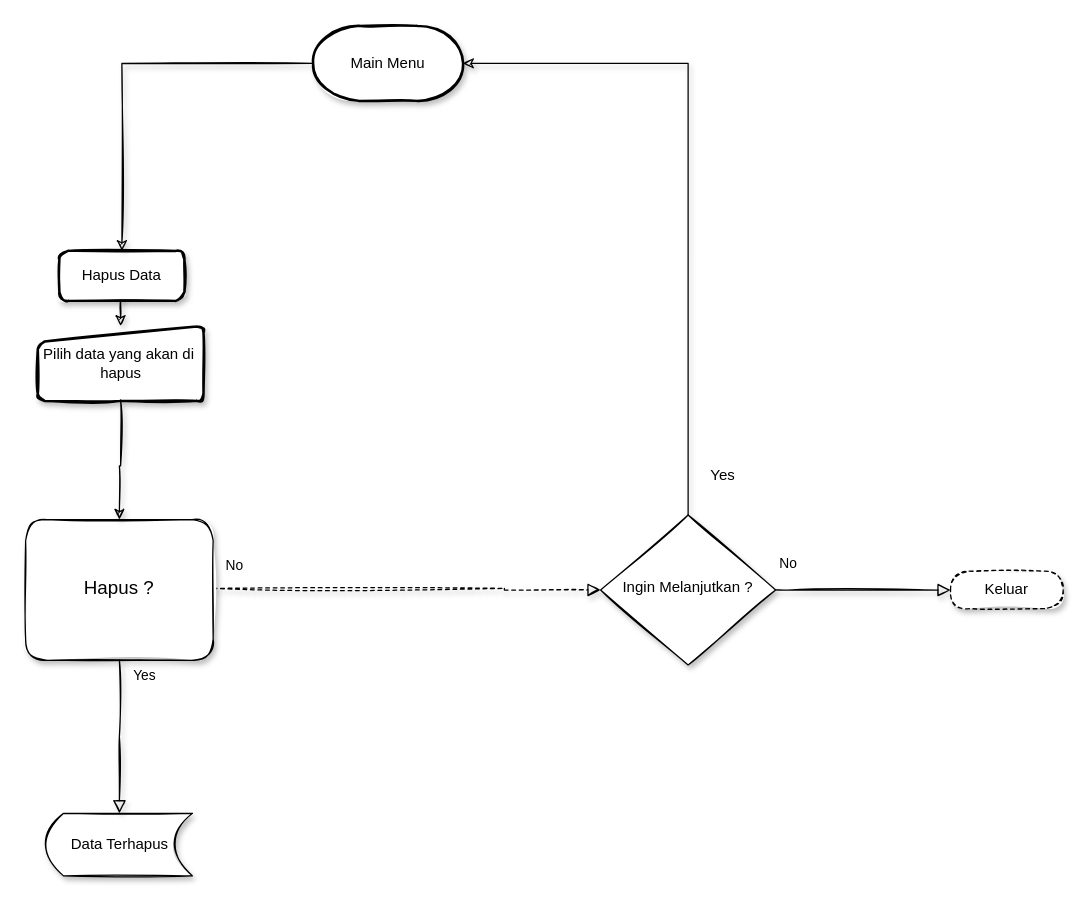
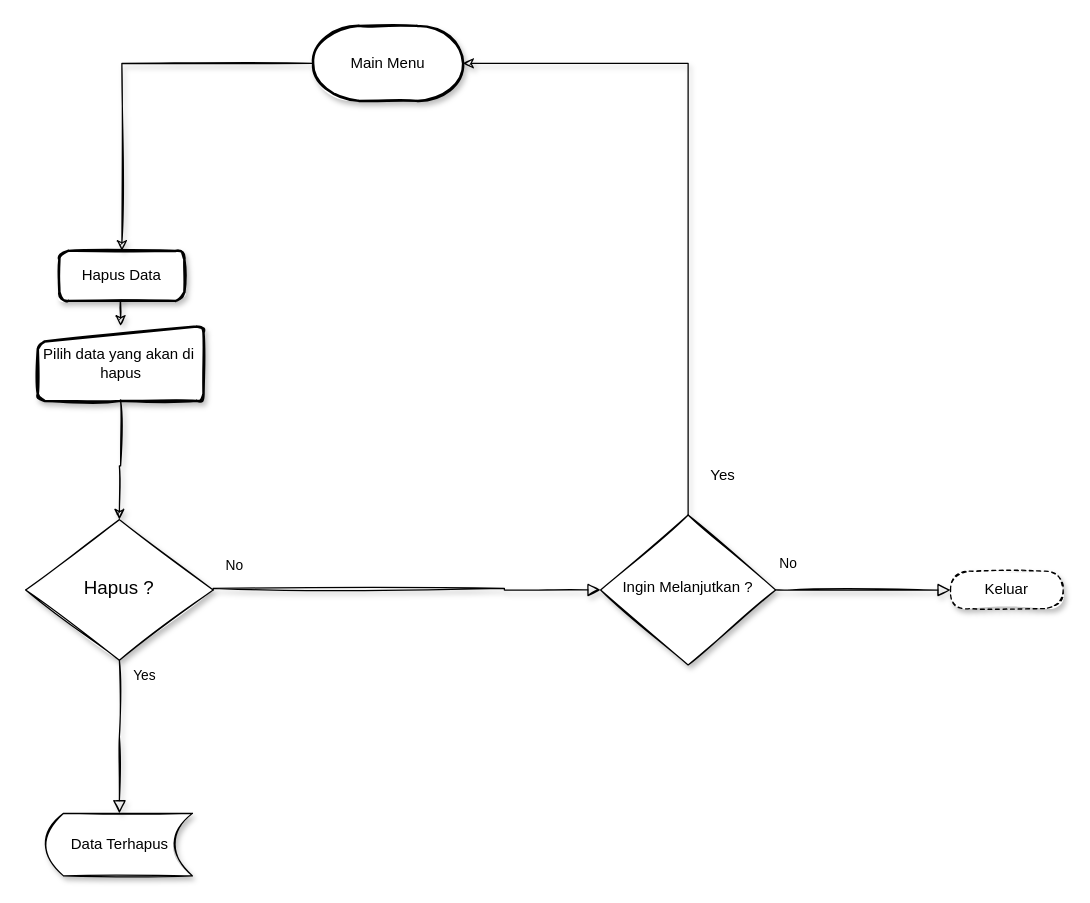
(401, 588) -> (401, 588)
(119, 590) -> (119, 590)
